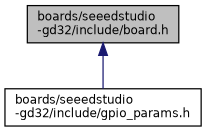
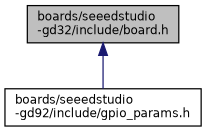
(103, 107) -> (103, 107)
